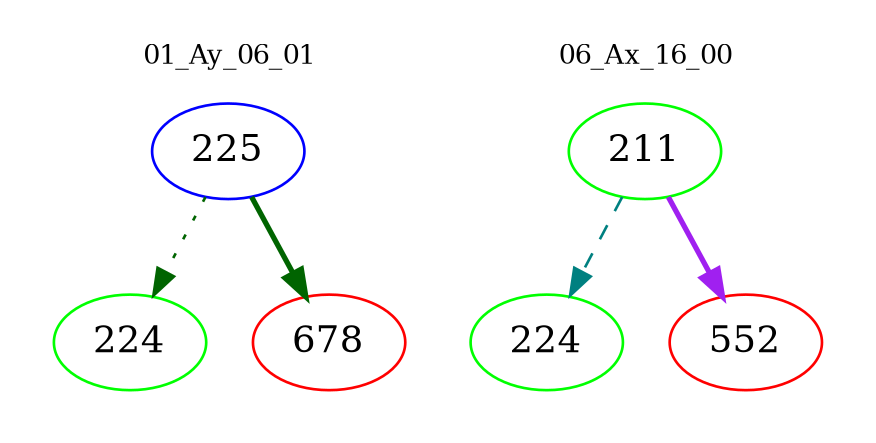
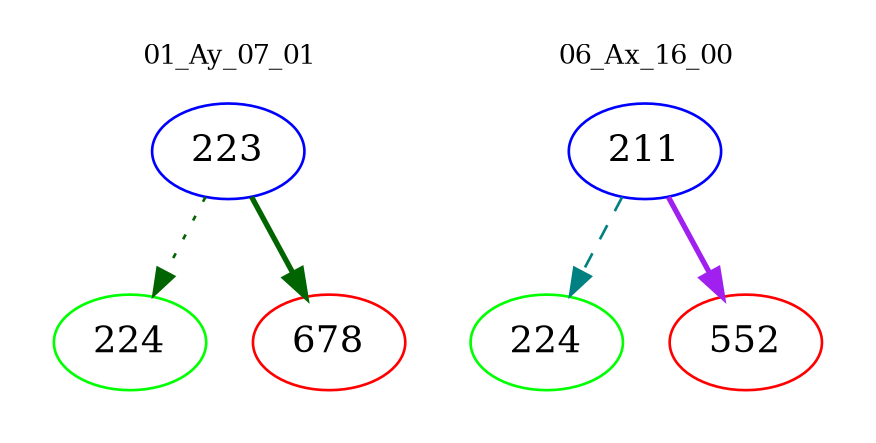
(230, 57) -> (230, 57)
(228, 151) -> (228, 151)
(645, 151) -> (645, 151)
